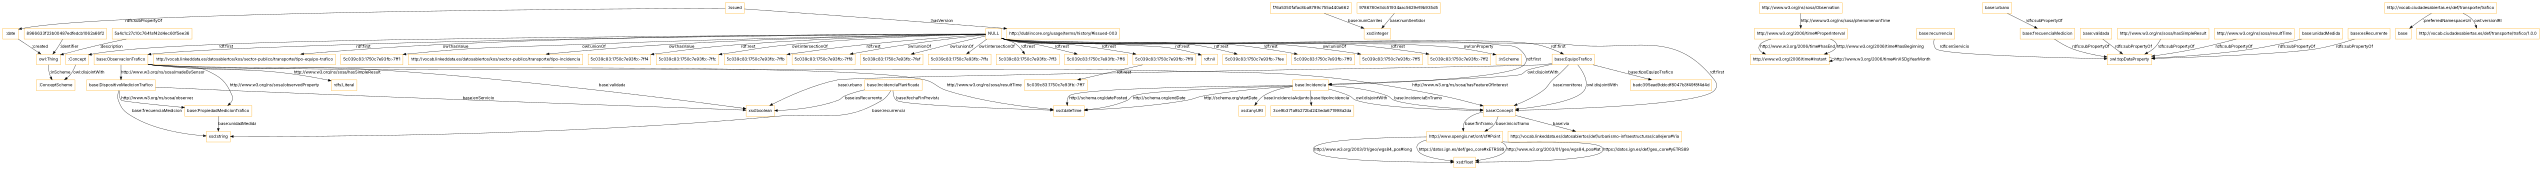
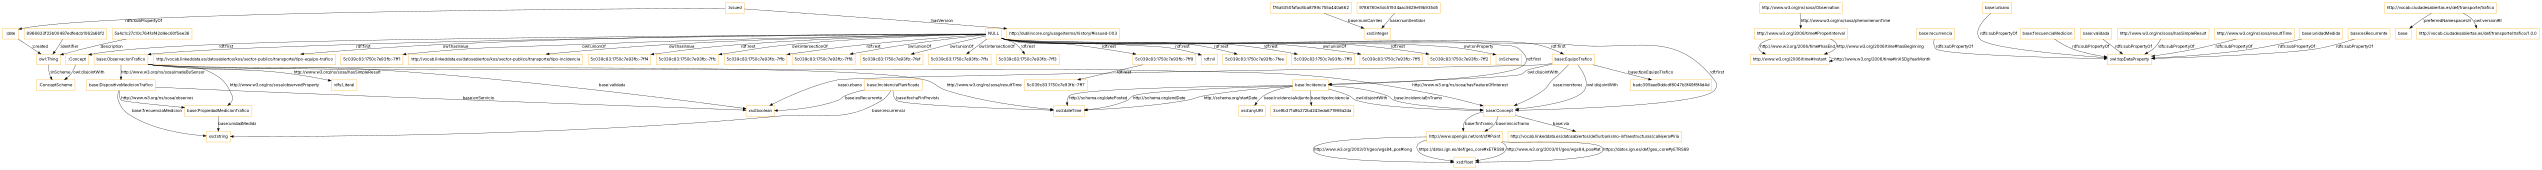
(2021, 20) -> (2026, 50)
(1955, 47) -> (1955, 47)
(1096, 59) -> none
